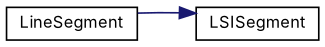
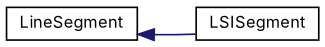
(159, 13) -> (175, 35)
